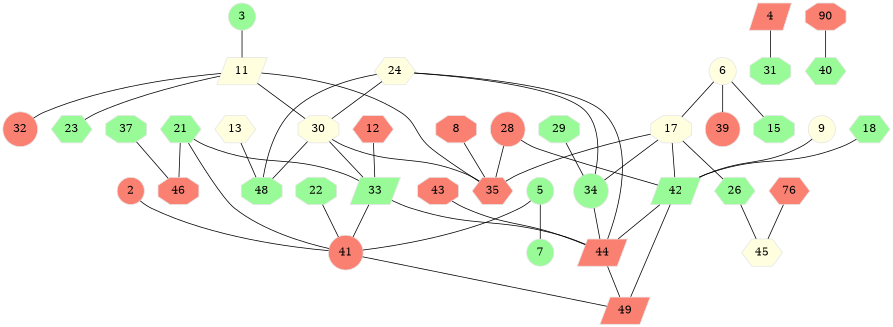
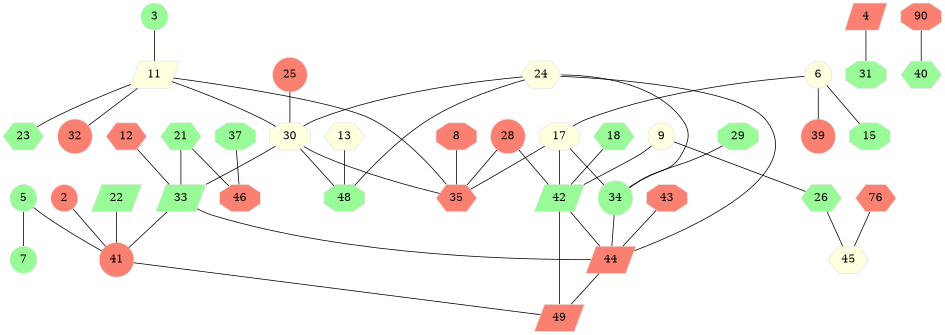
none -> (290, 75)
(703, 160) -> (740, 167)
(316, 191) -> (117, 198)
(244, 215) -> none
